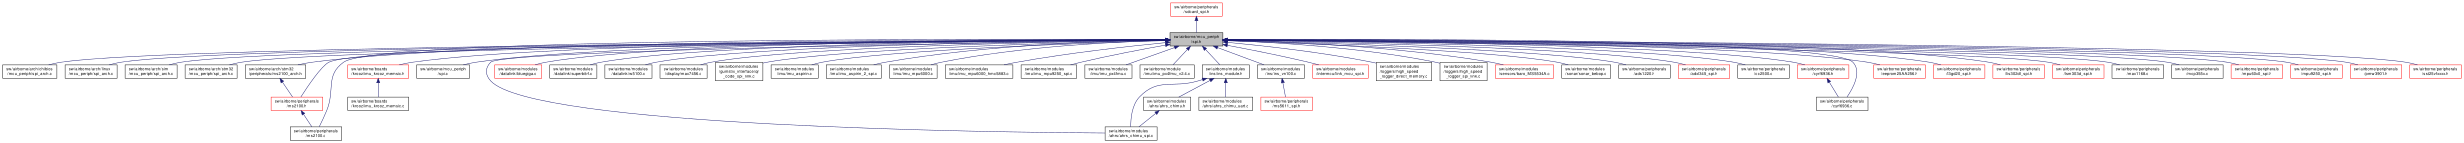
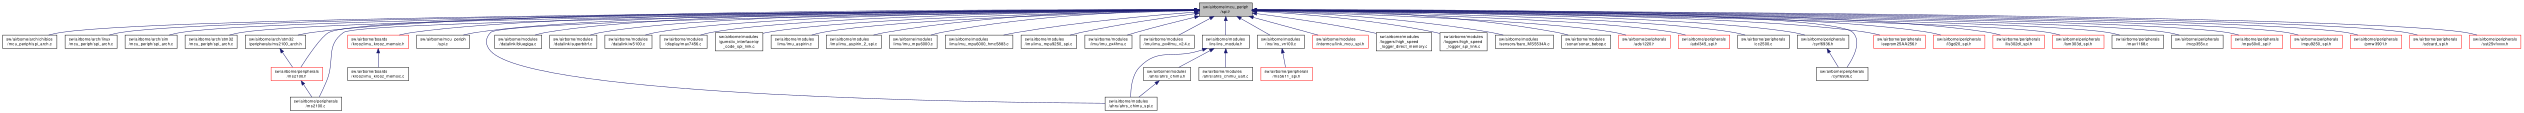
(1196, 27) -> (1837, 15)
(518, 72) -> (518, 42)
(1167, 72) -> (1167, 42)
(1524, 72) -> (1524, 42)
(1644, 72) -> (1644, 42)
(1823, 72) -> (1823, 42)
